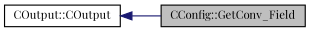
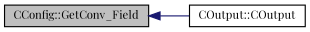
(147, 16) -> (175, 16)
